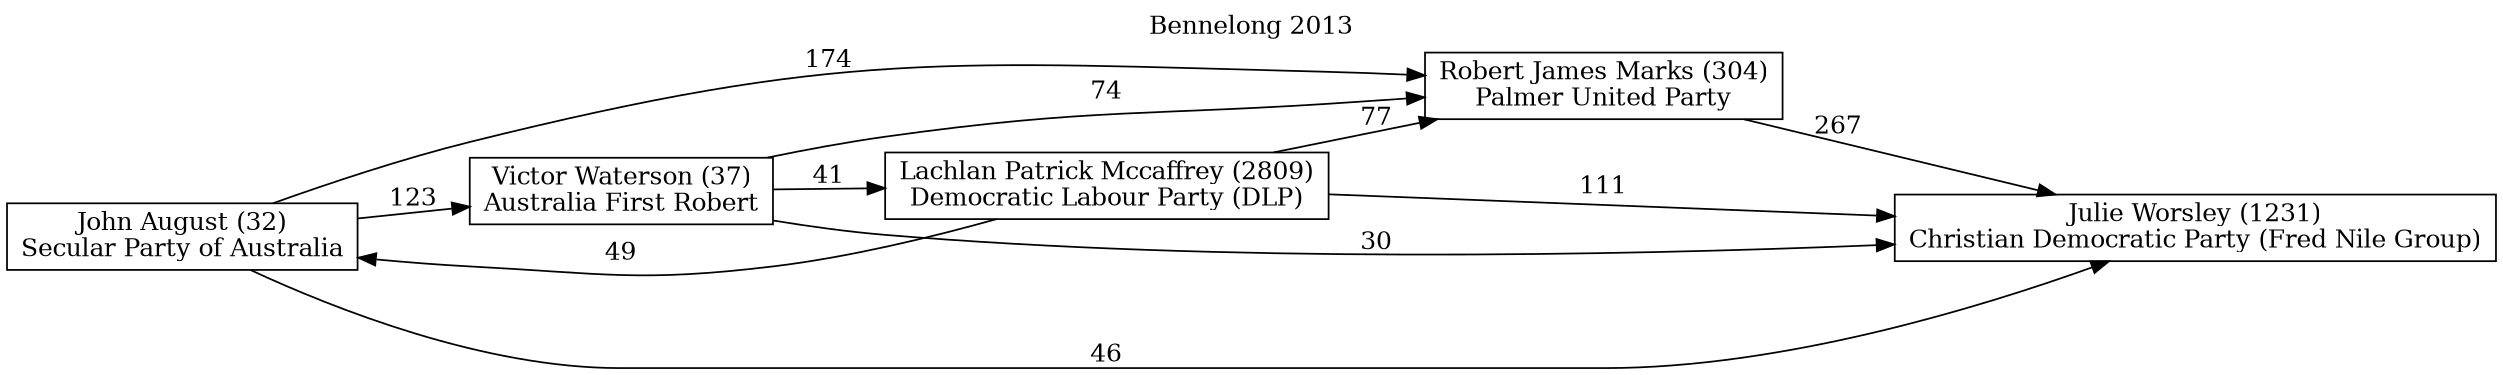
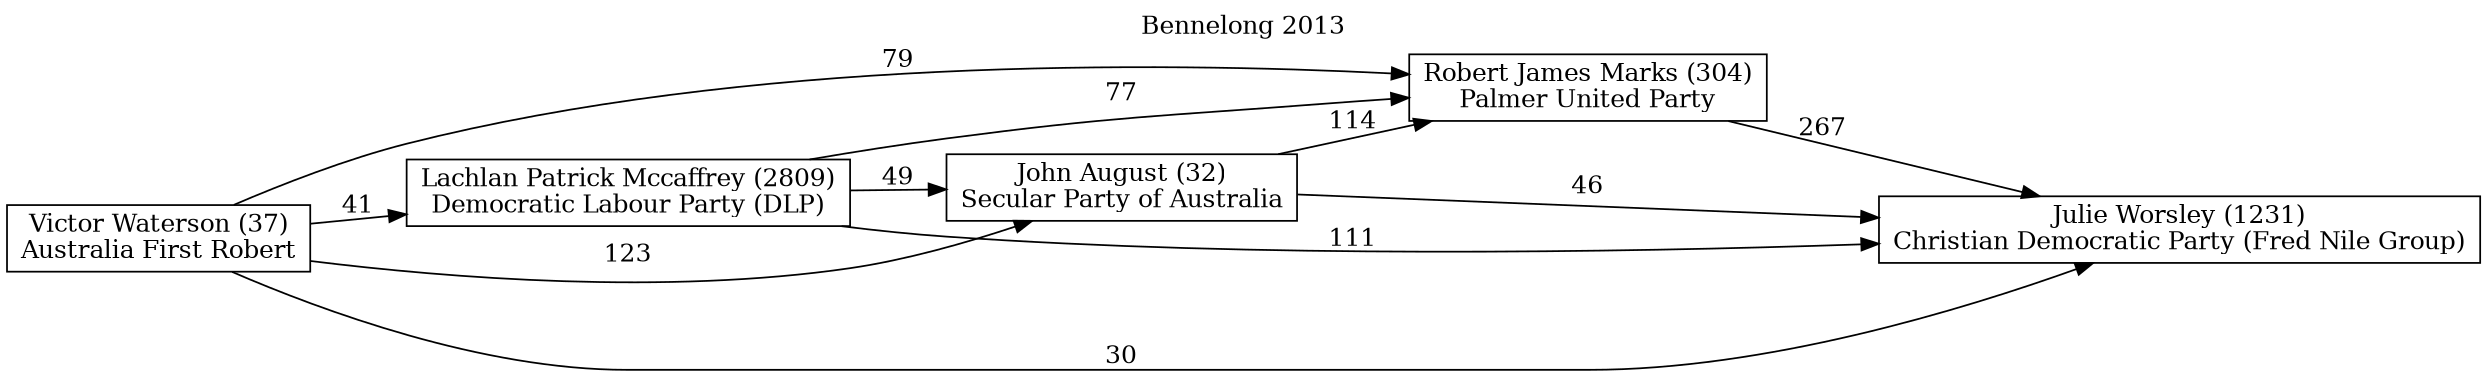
(829, 60) -> (1353, 122)
(1107, 92) -> (898, 60)
(405, 214) -> (665, 282)
